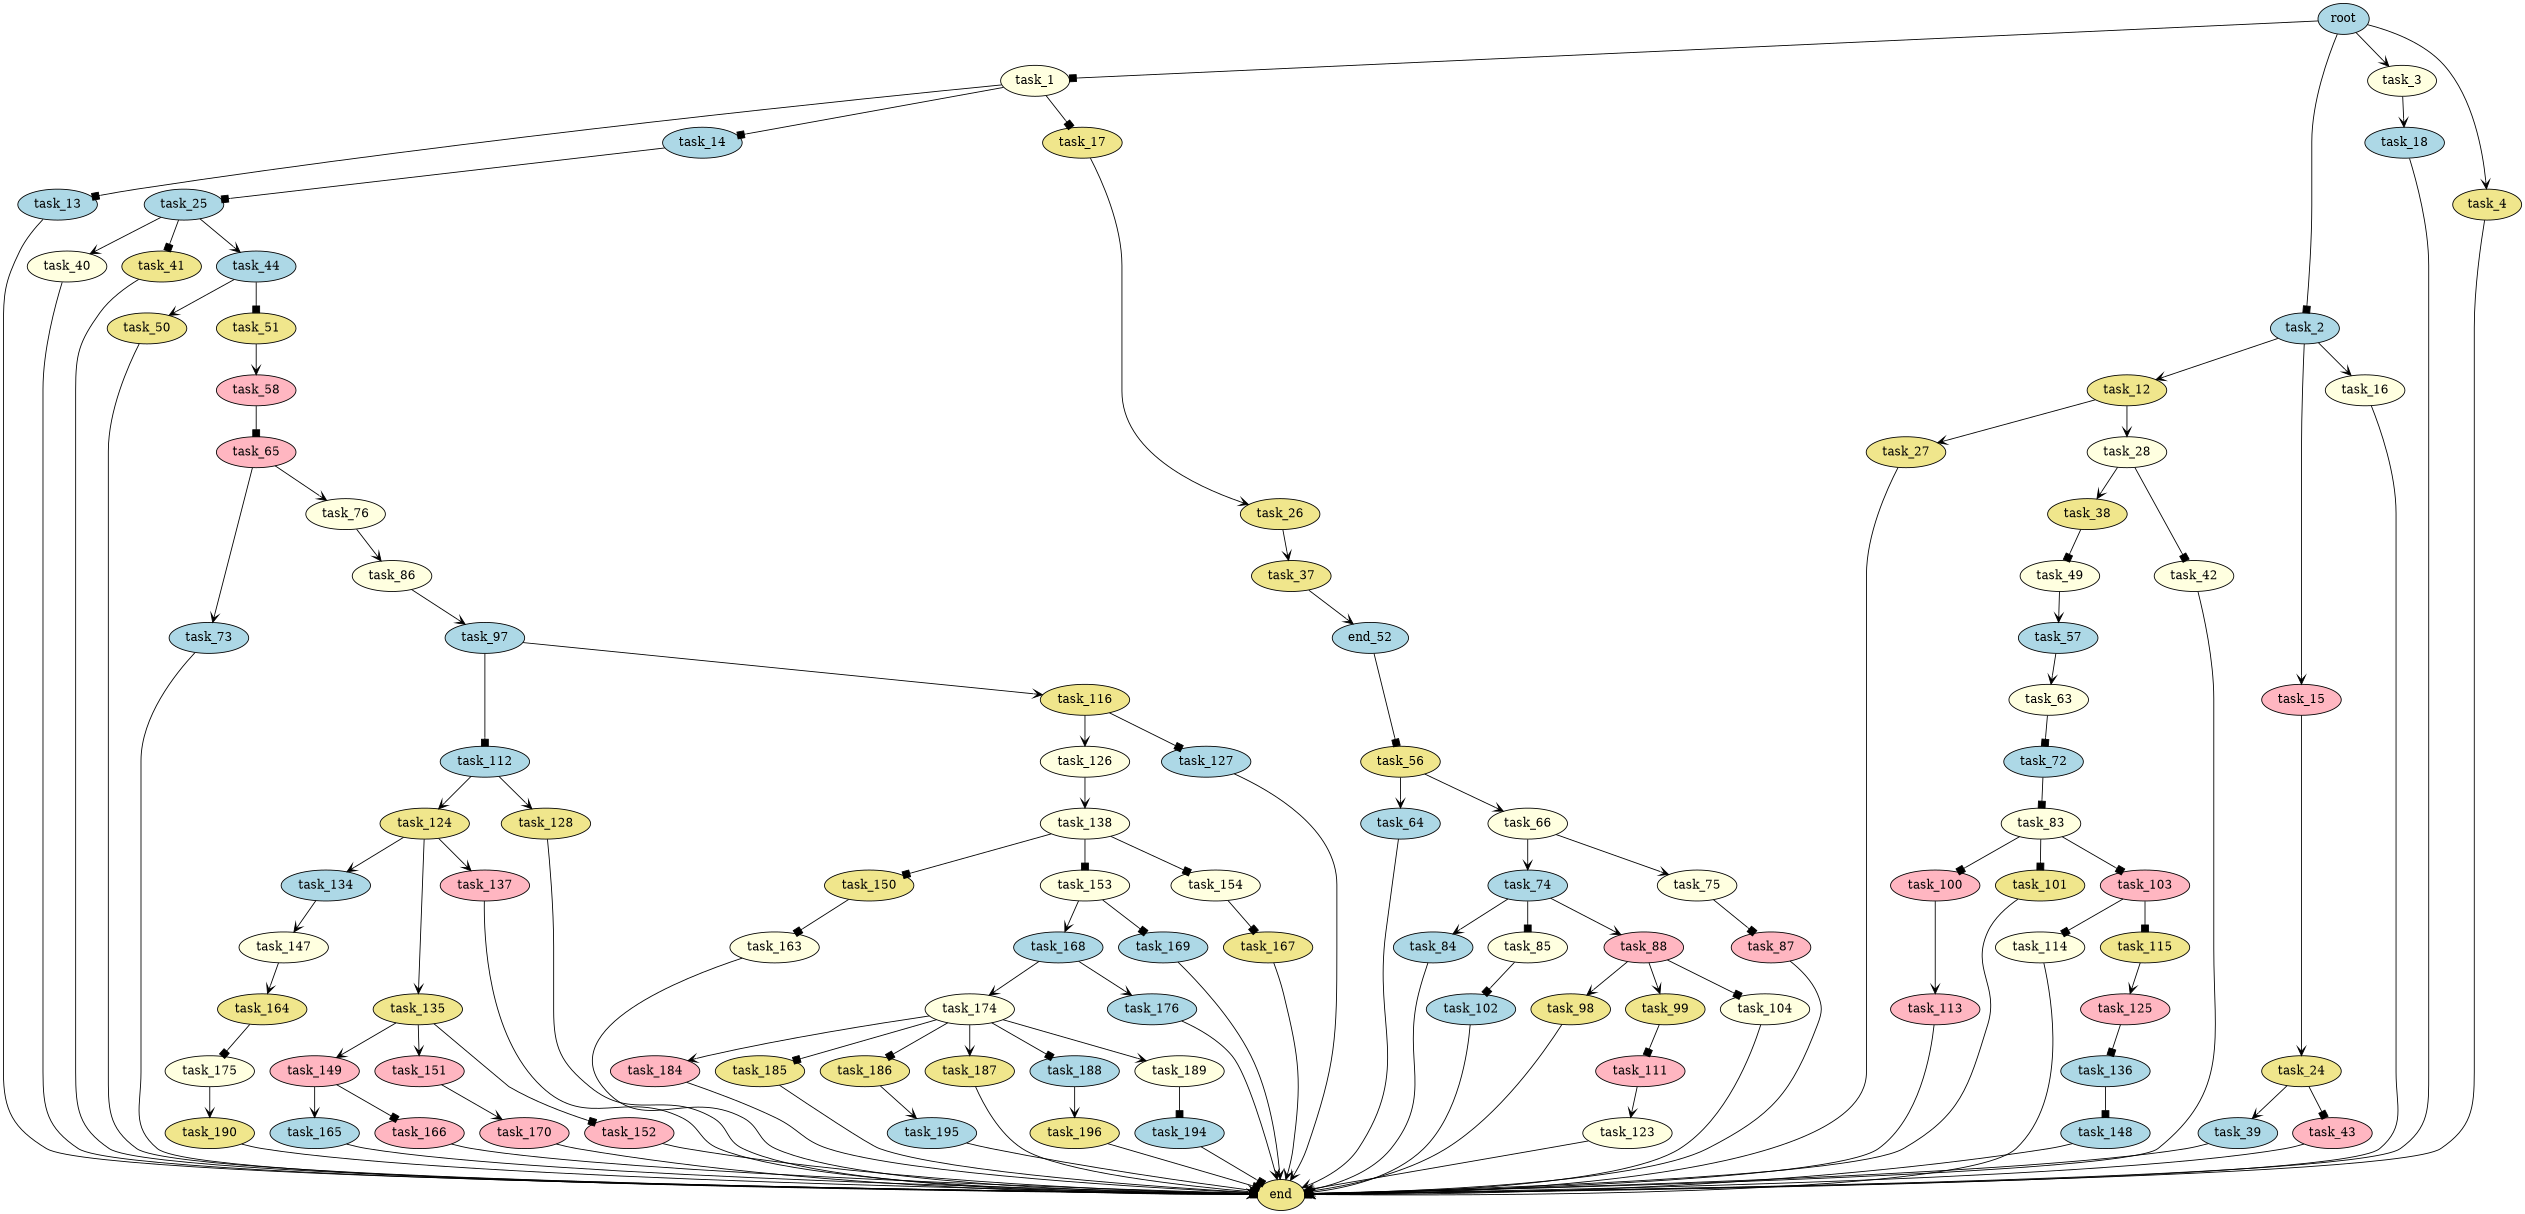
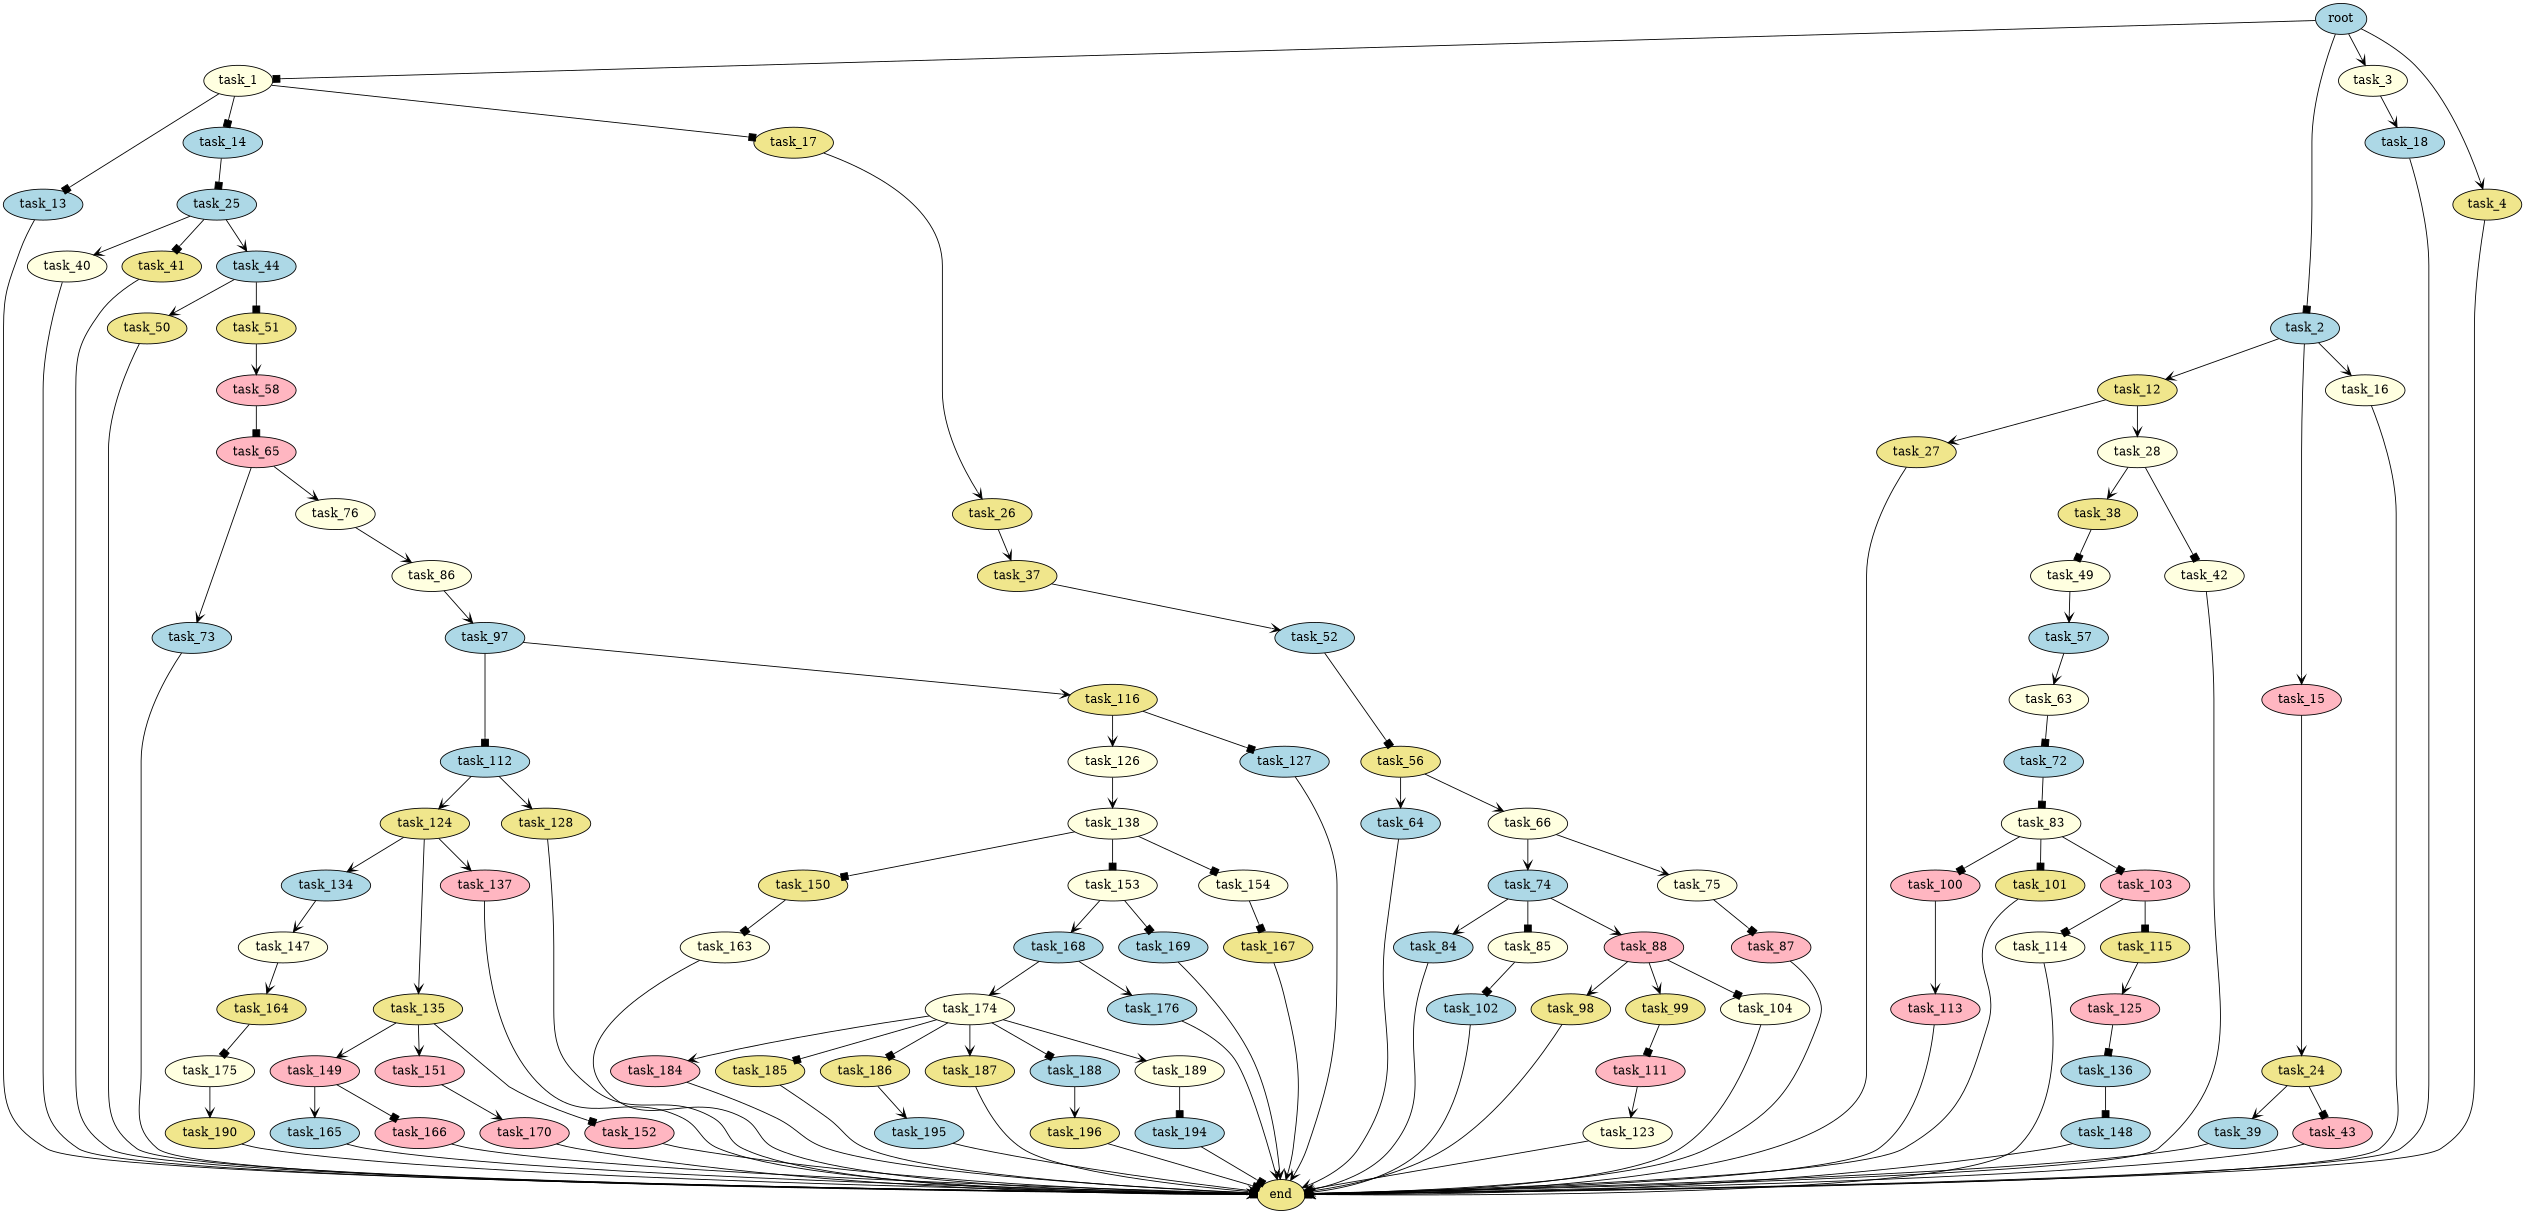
(1370, 638) -> (1315, 638)
